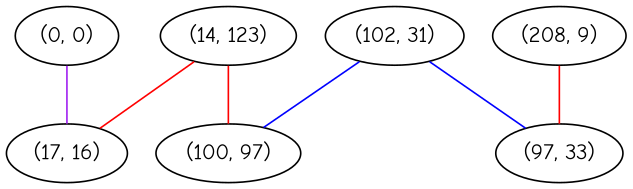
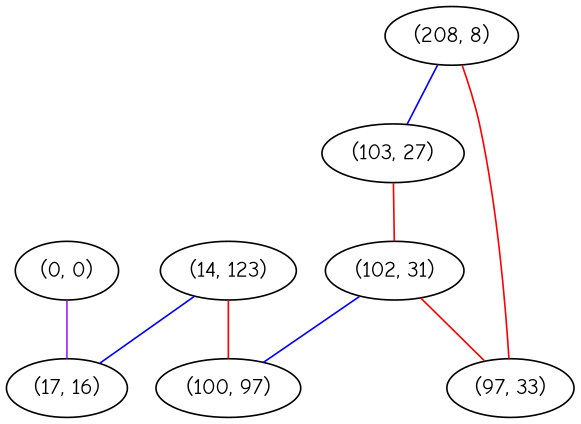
(559, 36) -> (452, 36)
(147, 95) -> (147, 330)
(478, 95) -> (453, 329)
none -> (393, 153)
